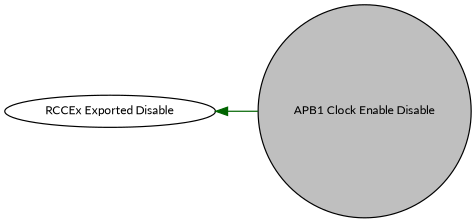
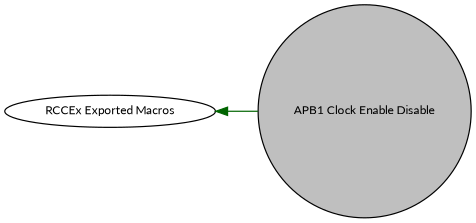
(110, 111) -> (110, 111)
